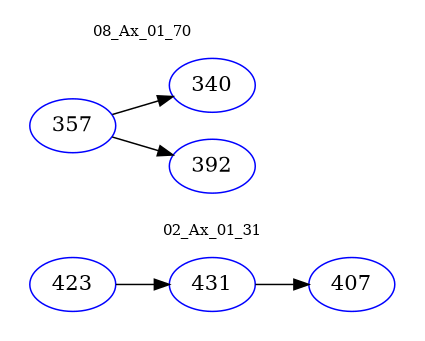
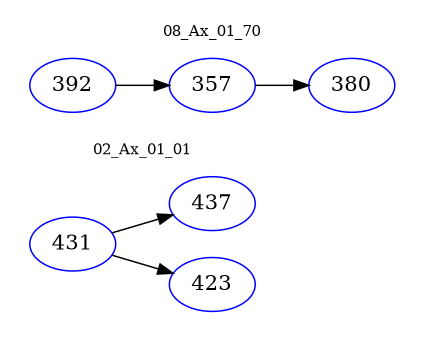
(212, 85) -> (352, 85)
(135, 144) -> (135, 85)
(212, 231) -> (143, 150)
(135, 284) -> (135, 262)
(352, 284) -> (212, 204)
